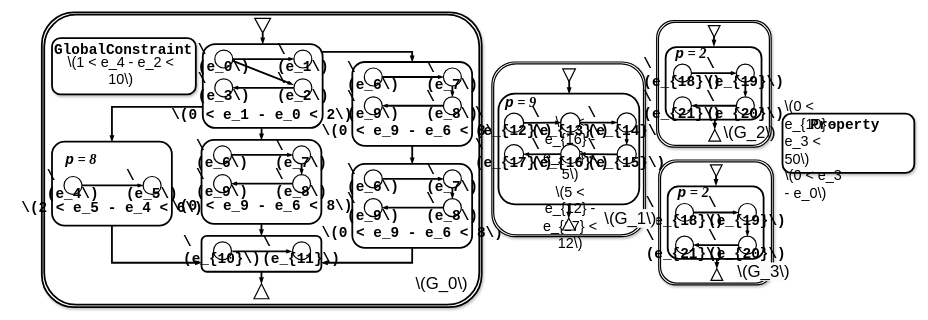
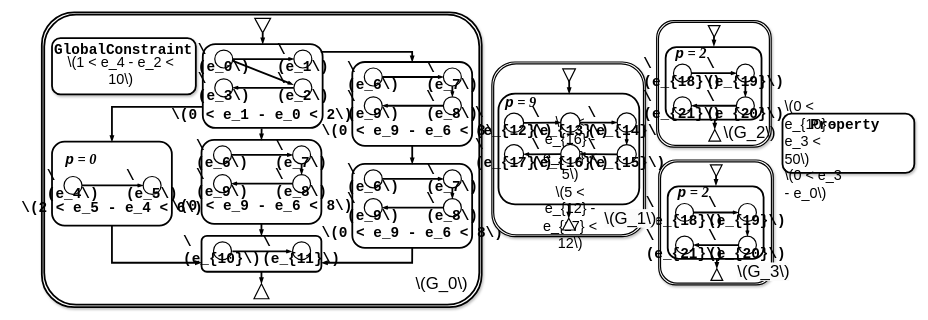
(79, 160) -> (79, 160)
